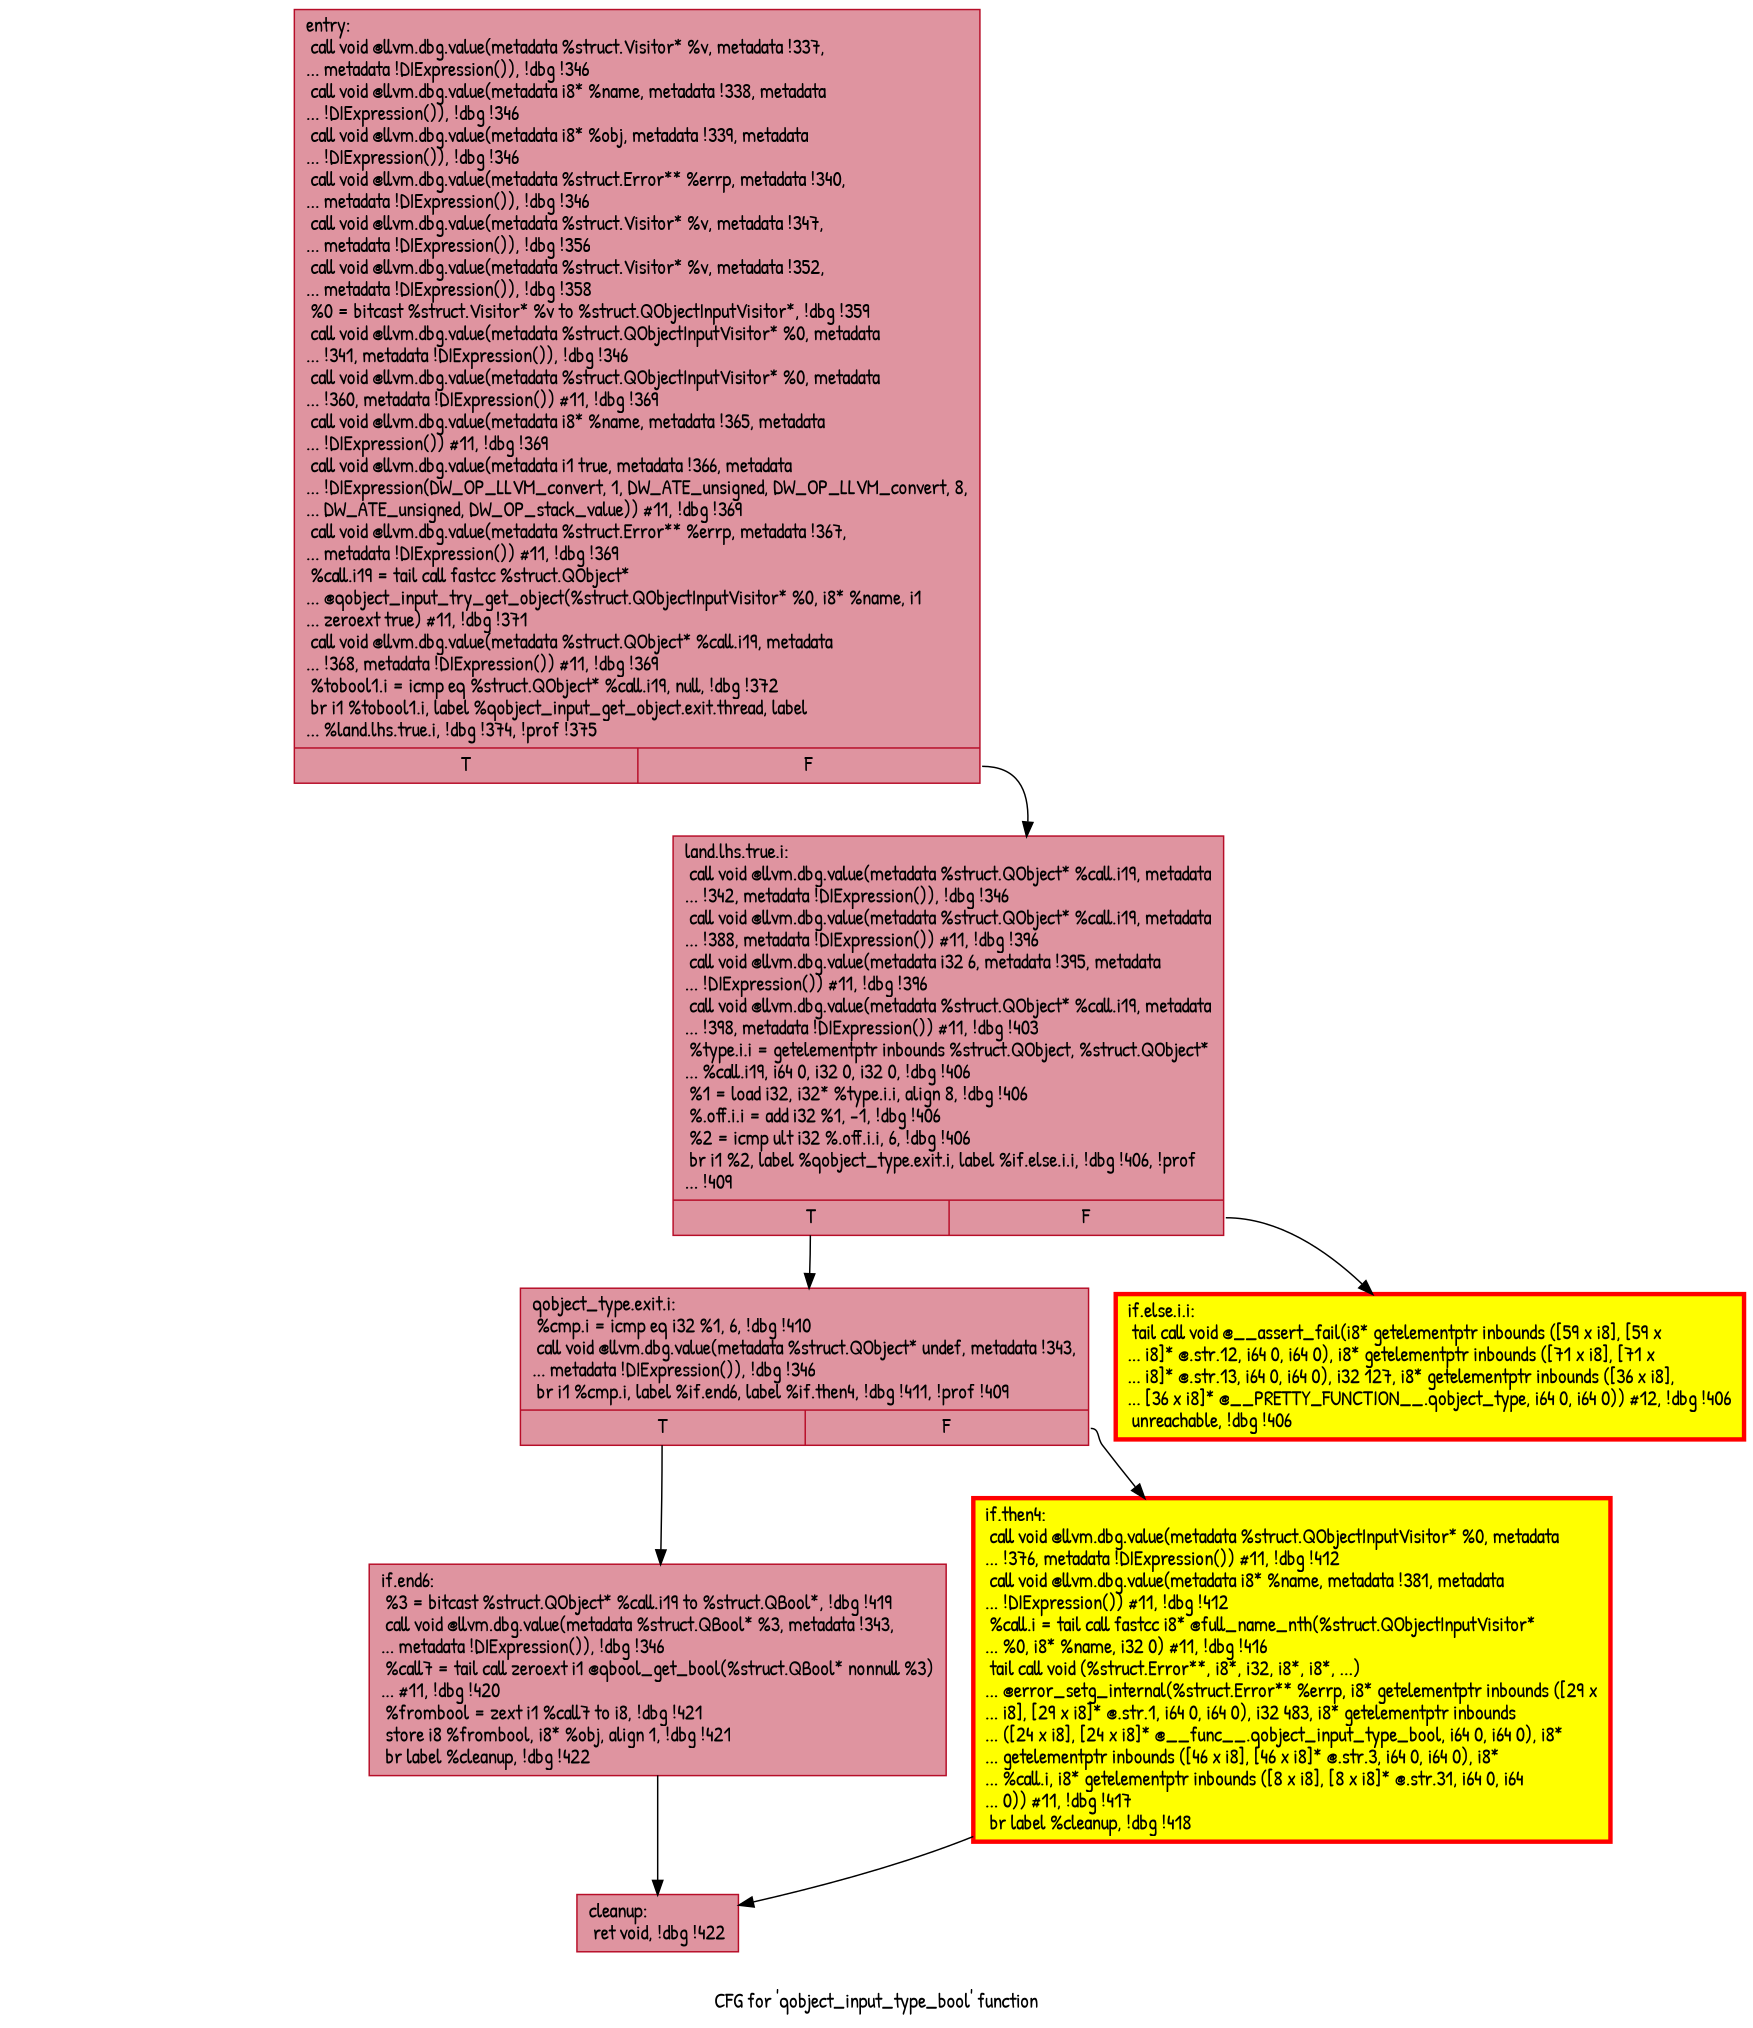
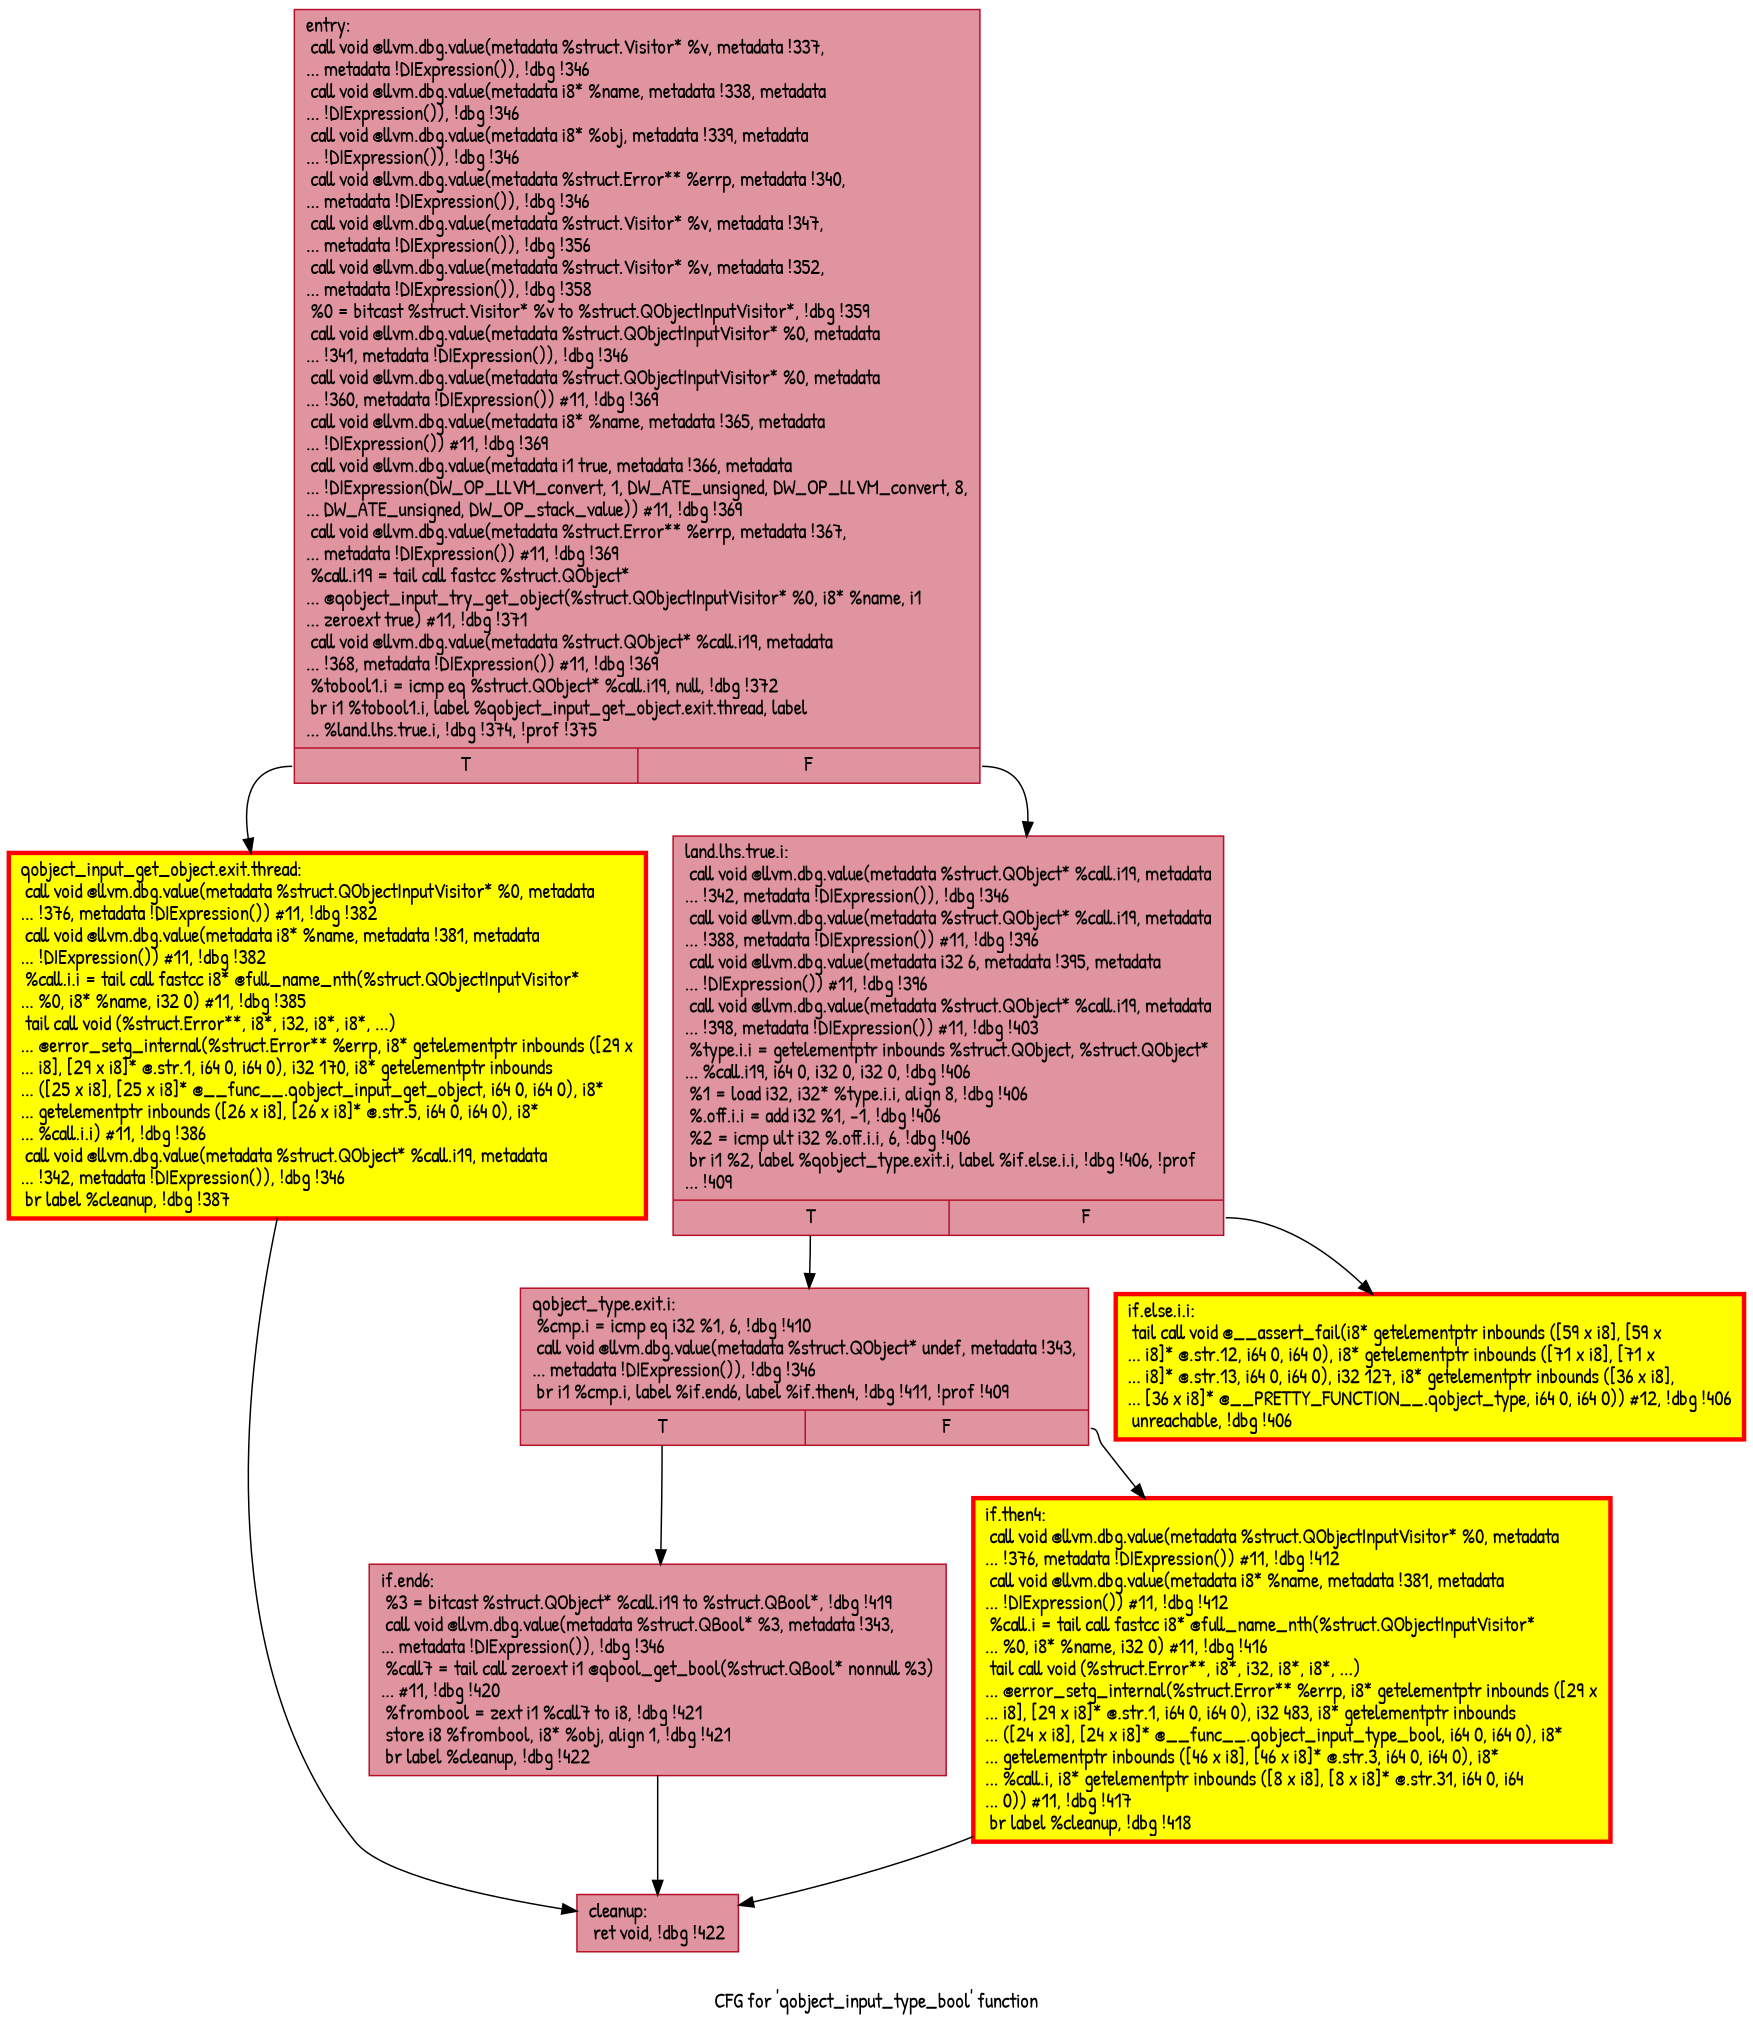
none -> (327, 1036)
